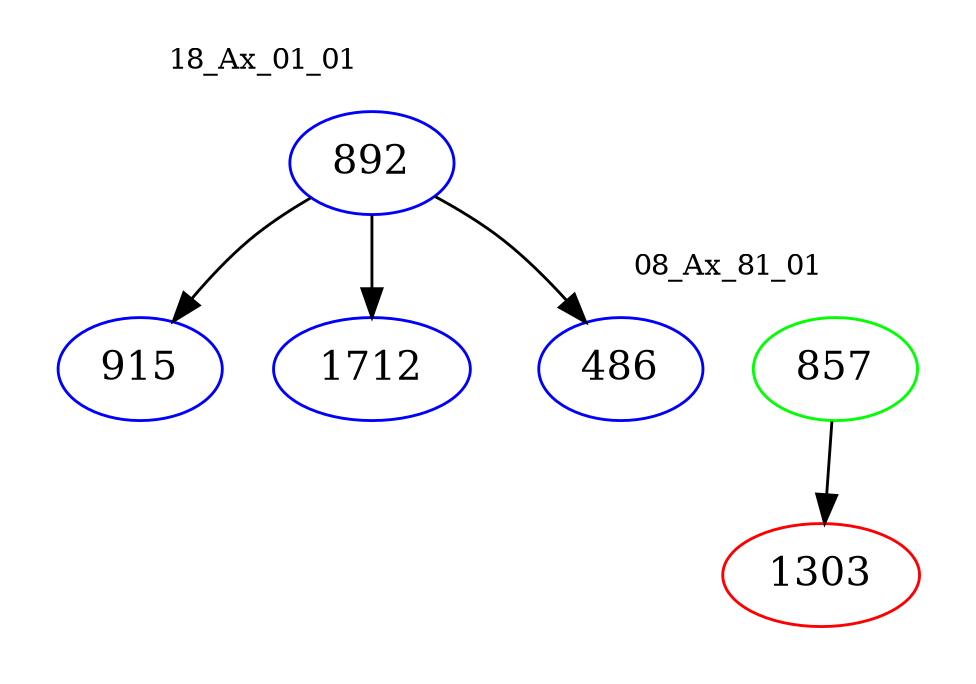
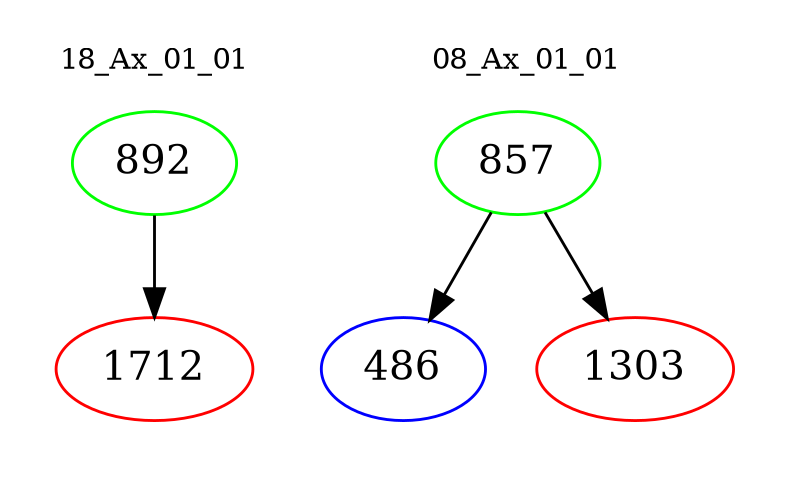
(372, 163) -> (154, 163)
(475, 220) -> (468, 254)
(728, 268) -> (526, 62)
(140, 369) -> none
(372, 369) -> (154, 369)
